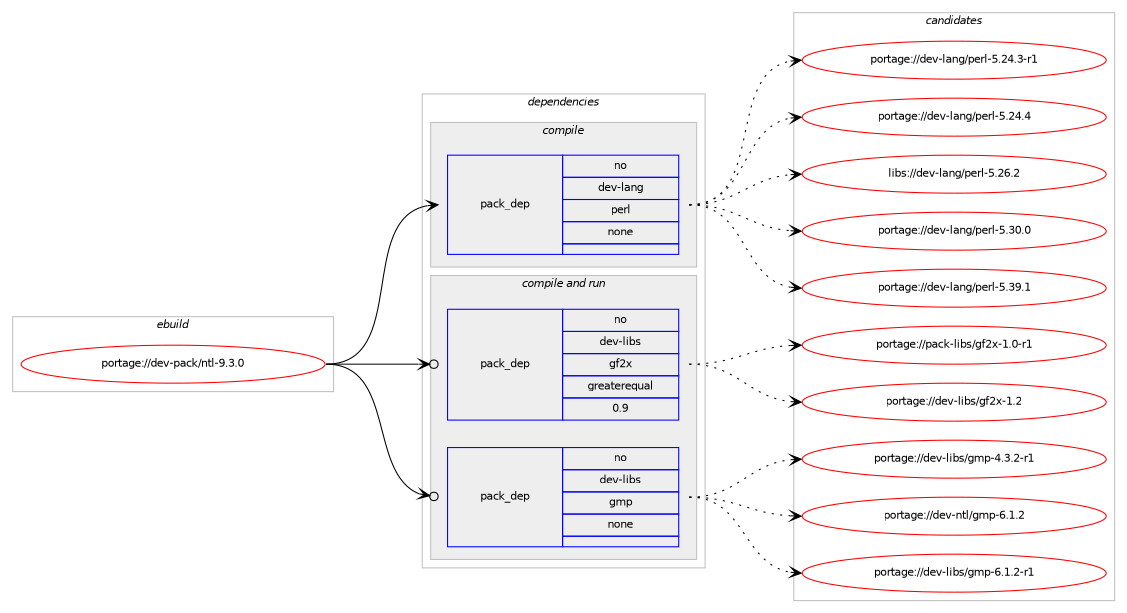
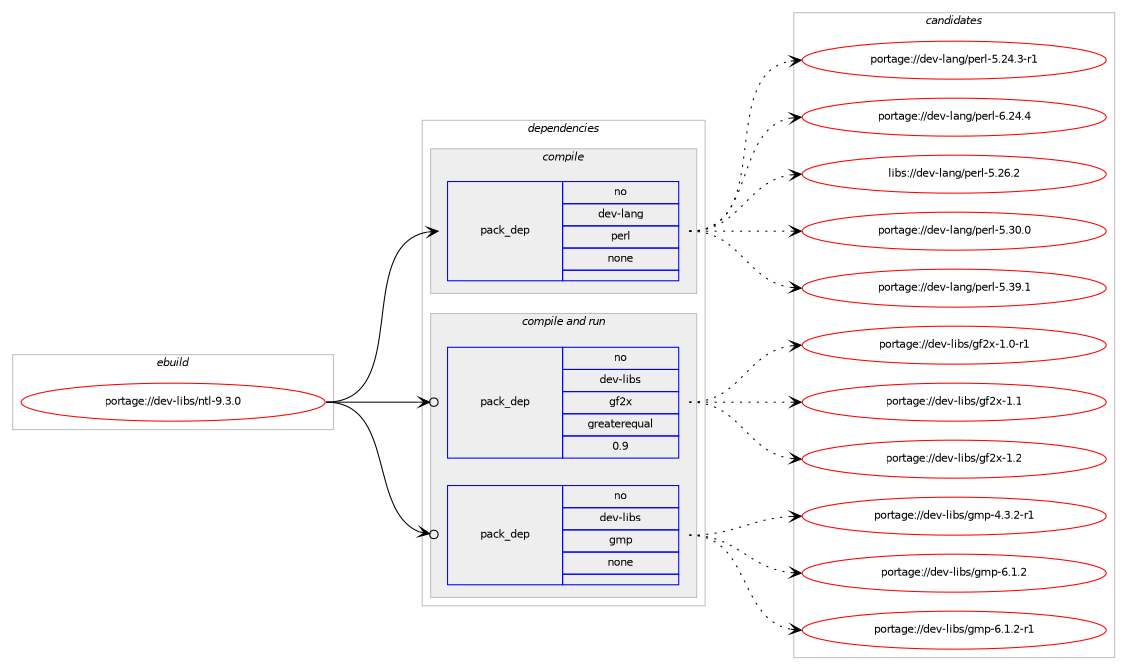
(954, 117) -> (954, 117)
(954, 345) -> (954, 345)
(173, 364) -> (173, 402)
none -> (954, 402)
(954, 516) -> (954, 573)
